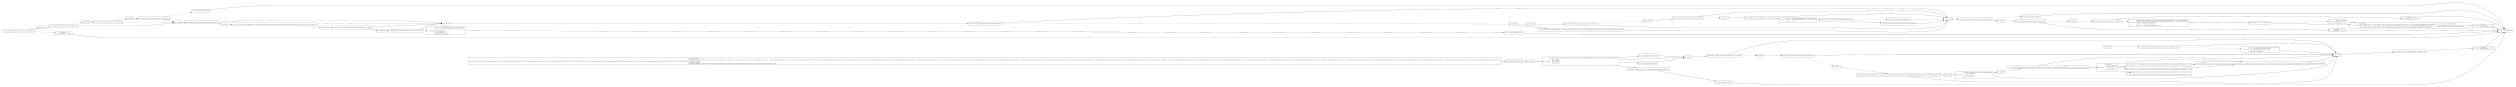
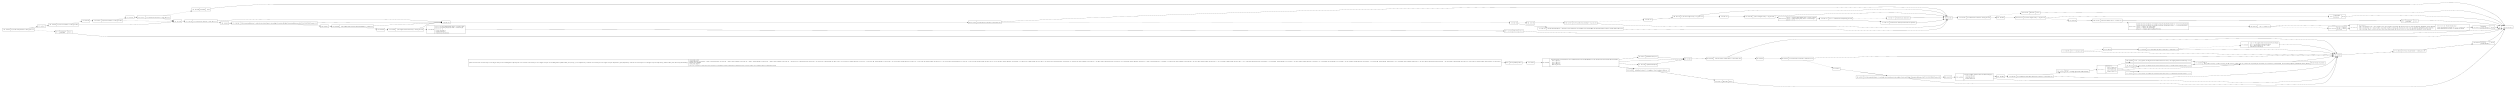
none -> (2073, 51)
